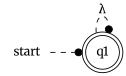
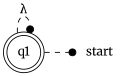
(63, 52) -> (57, 52)
